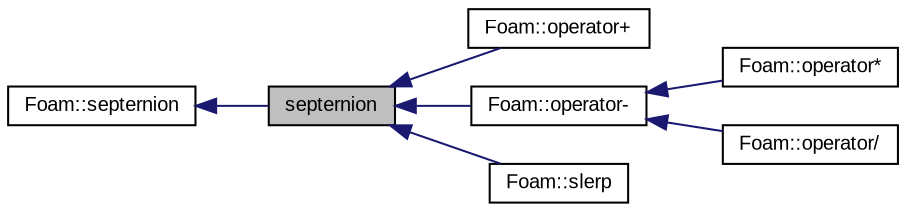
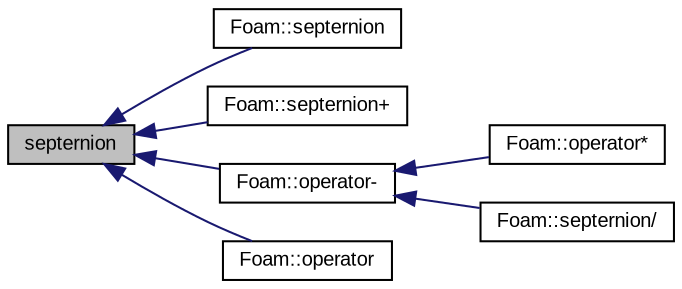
(559, 29) -> (307, 106)
(243, 106) -> (186, 78)
(810, 145) -> (577, 222)
(559, 183) -> (307, 261)
